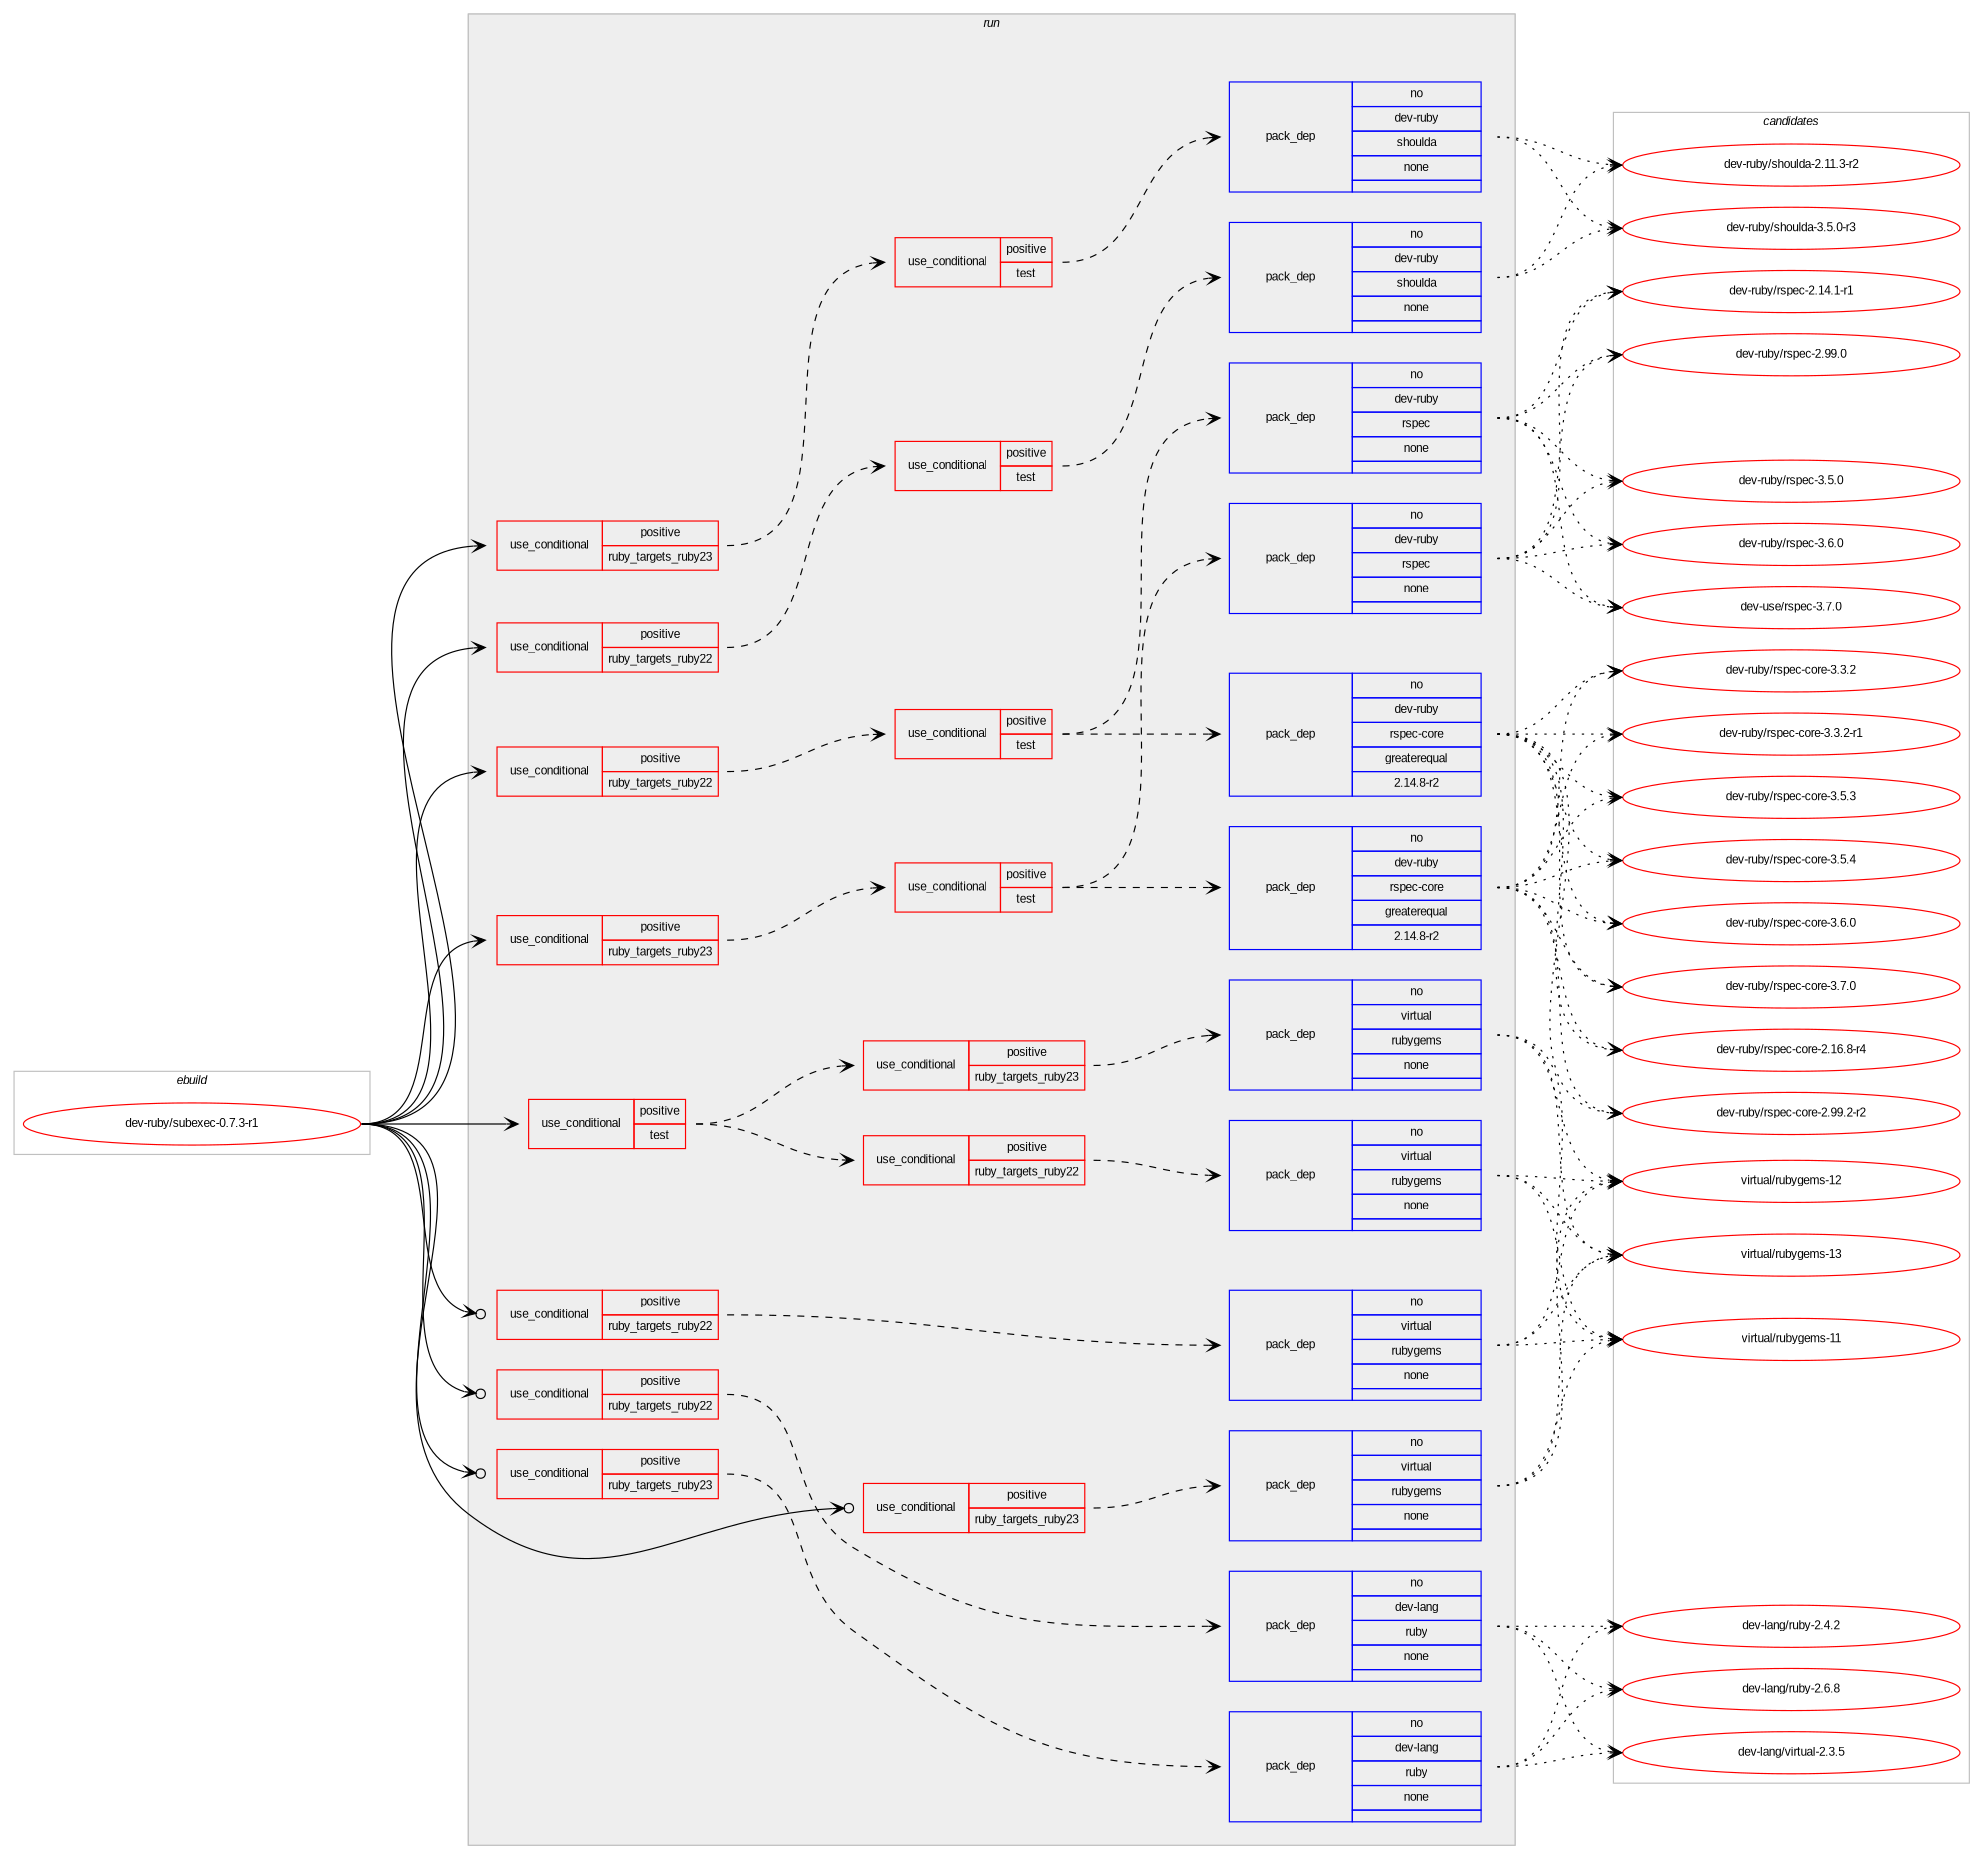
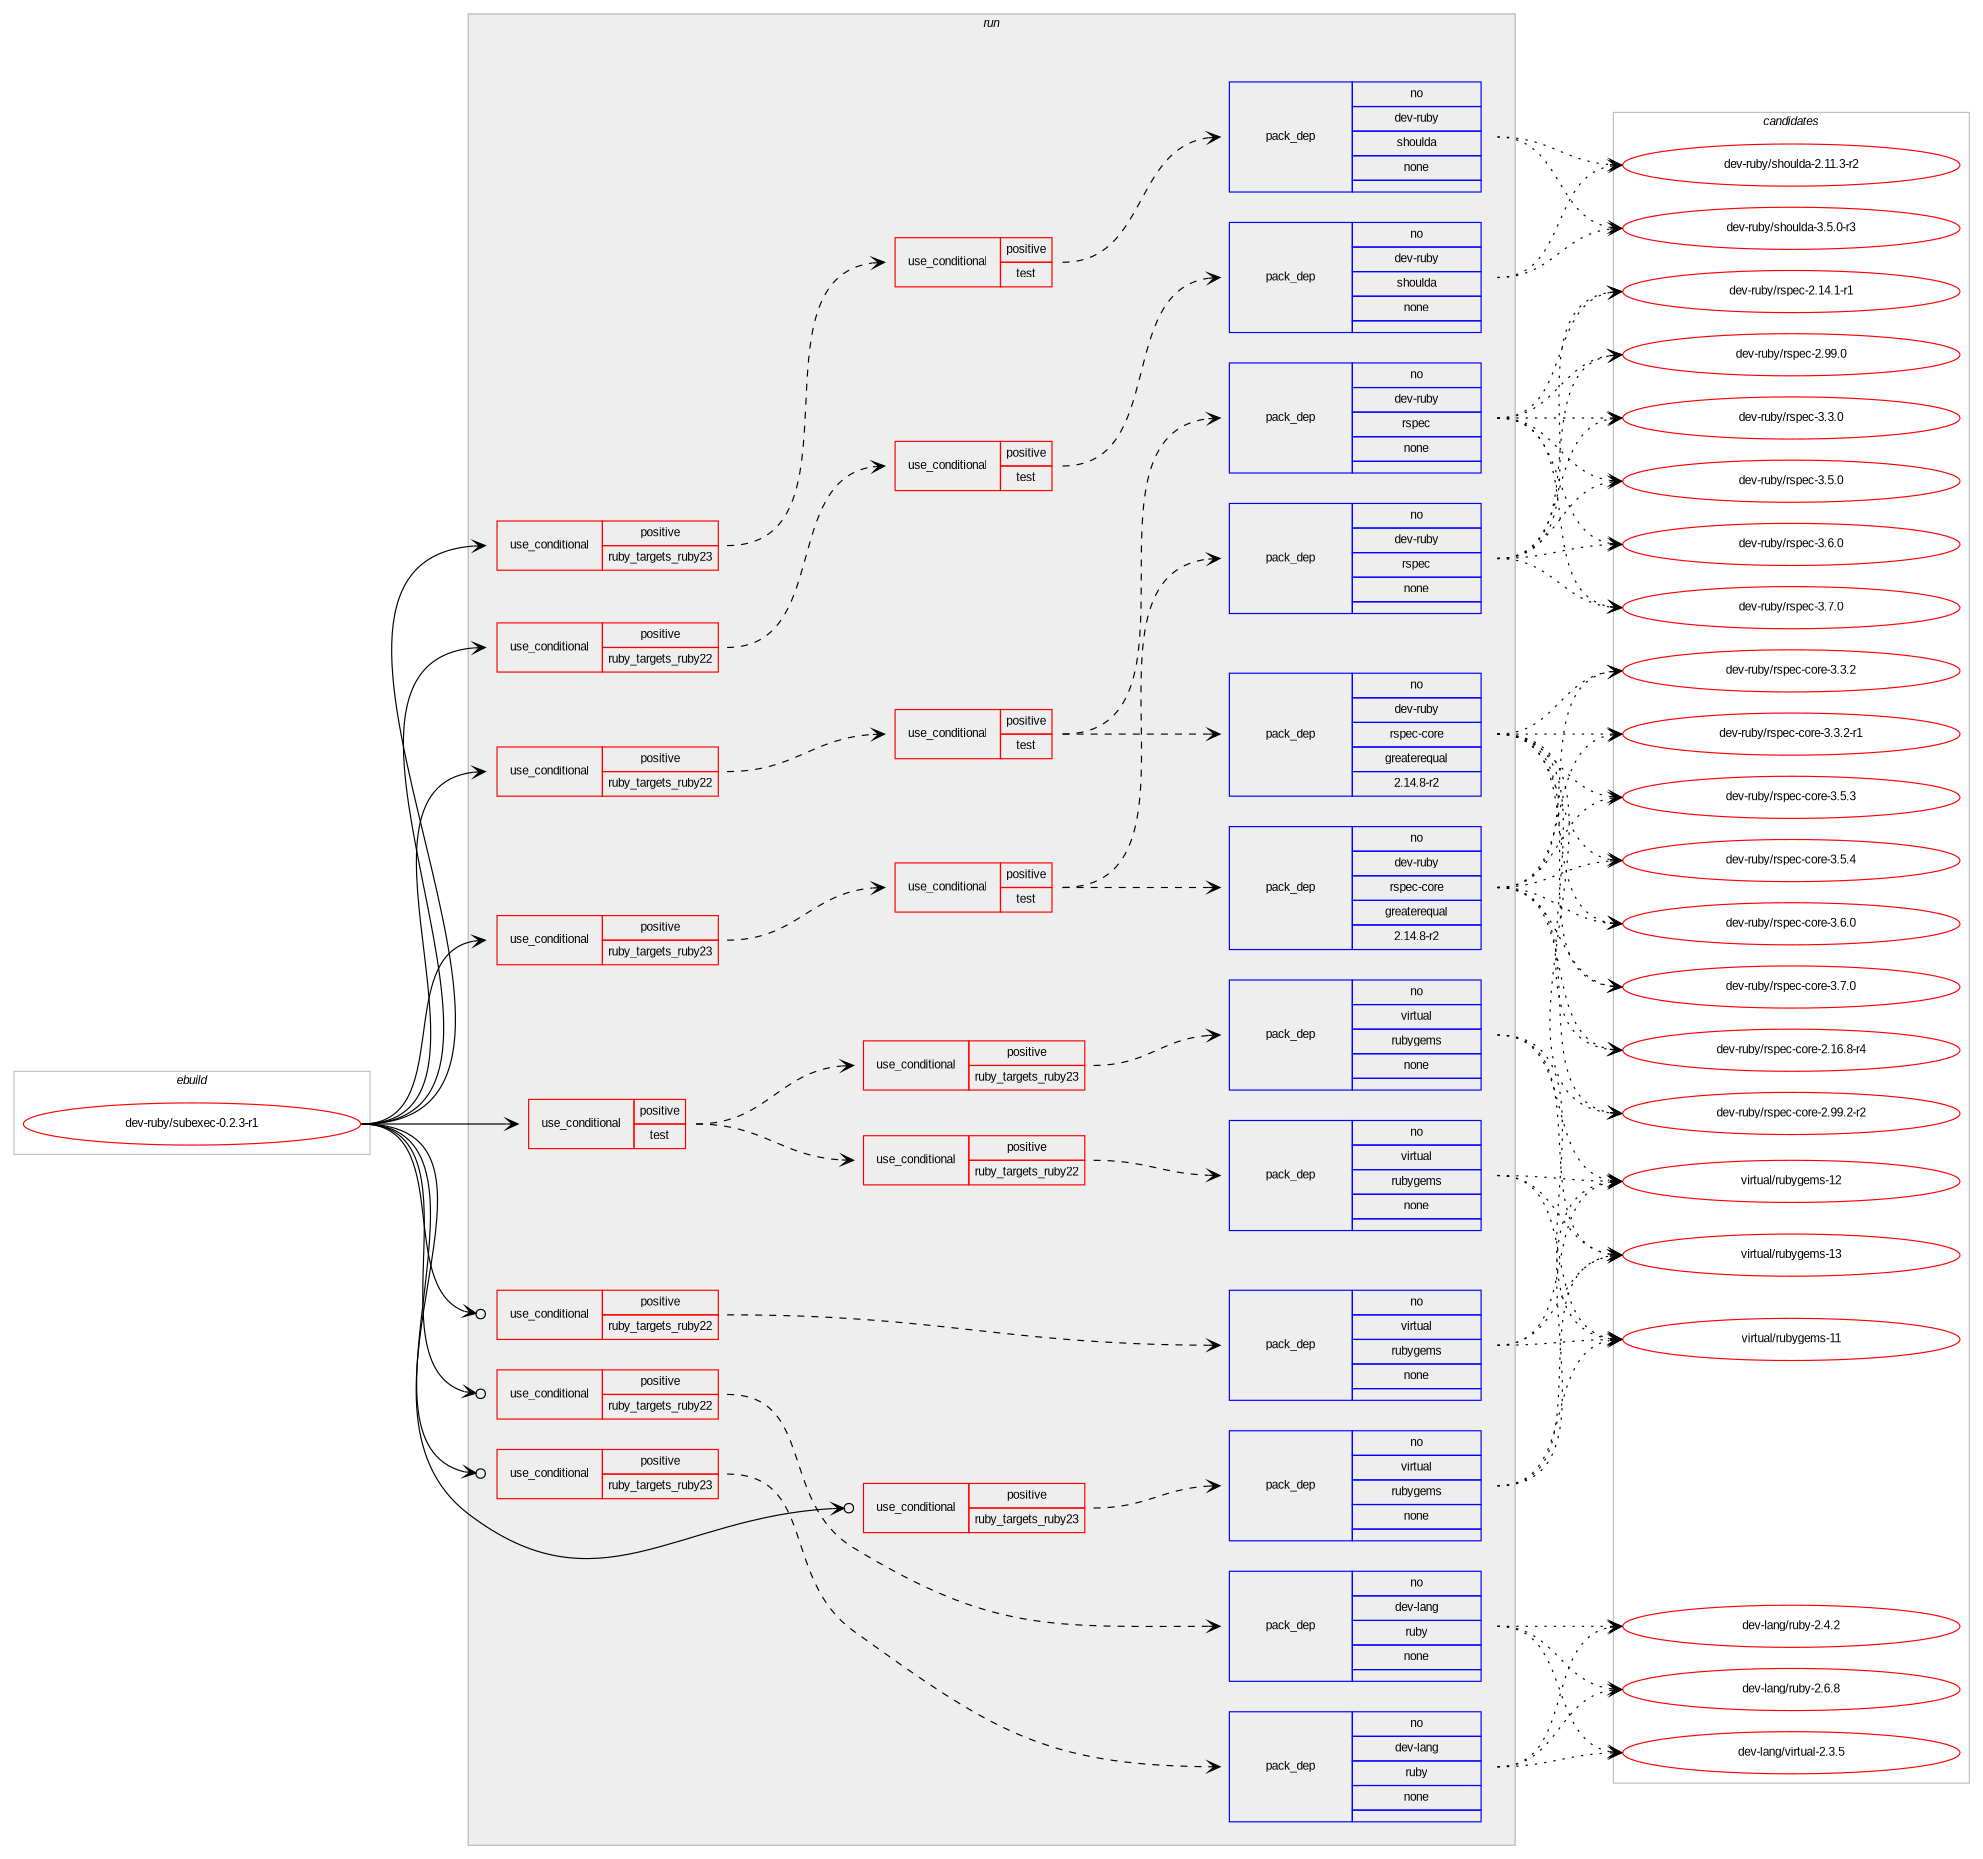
none -> (1791, 418)
(1791, 608) -> (1791, 608)
(192, 1124) -> (192, 1124)
